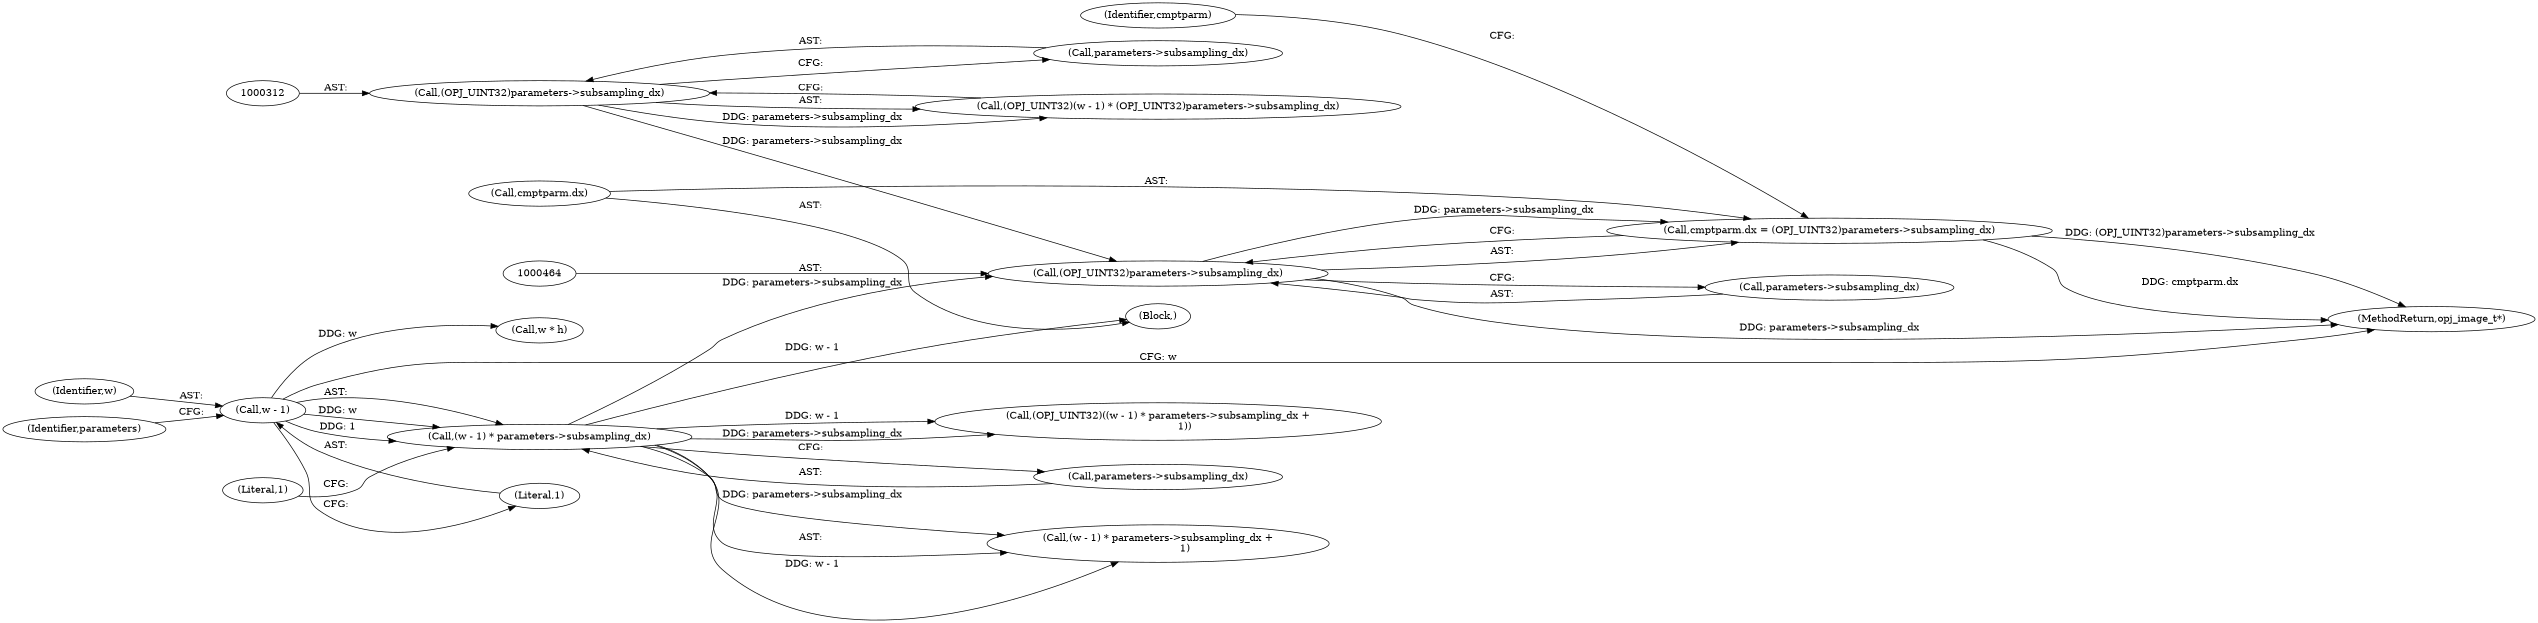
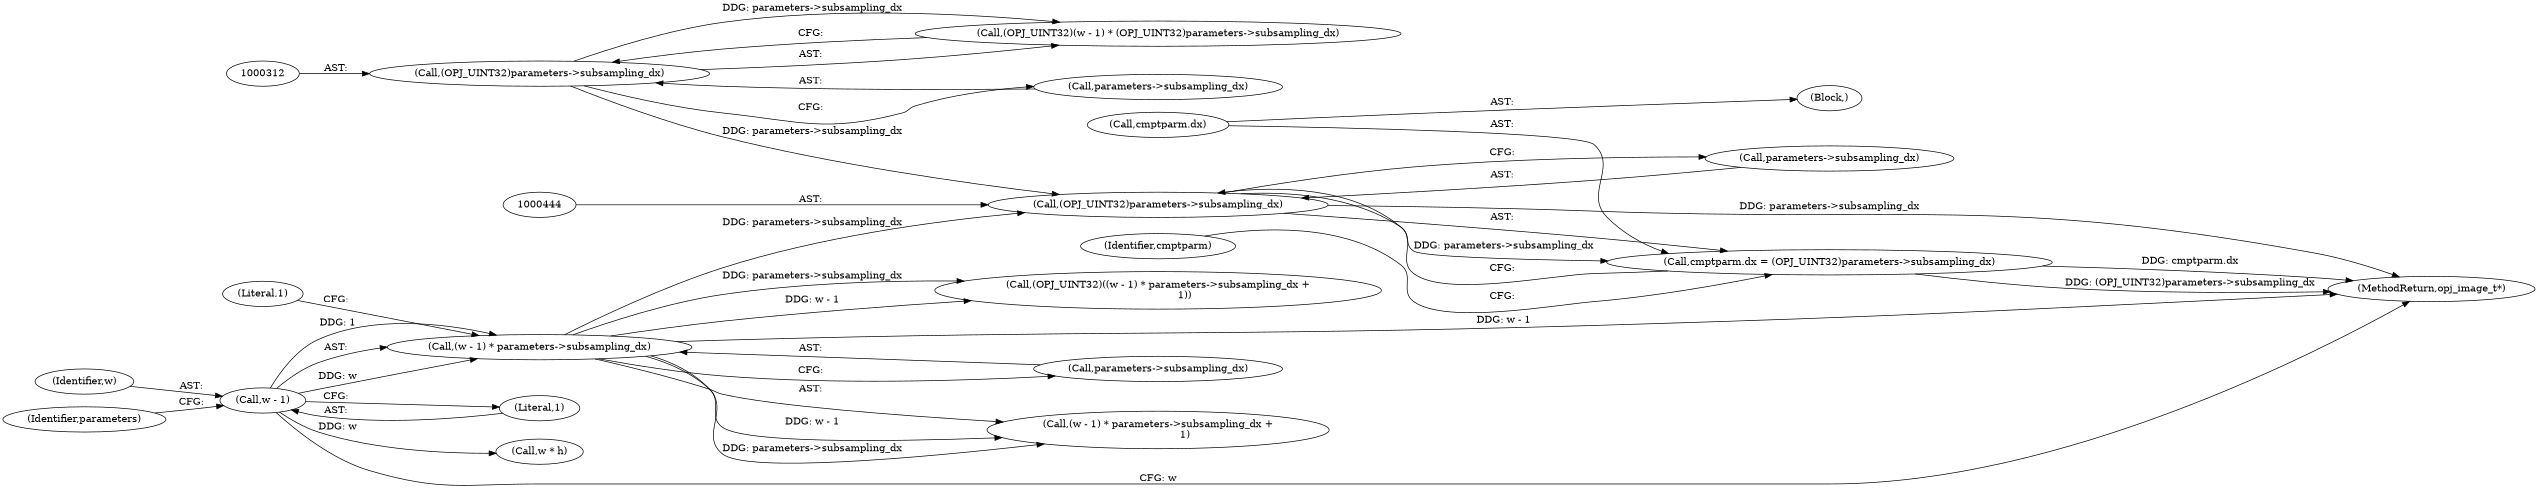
(540, 274) -> (540, 205)
(824, 368) -> (1503, 328)
